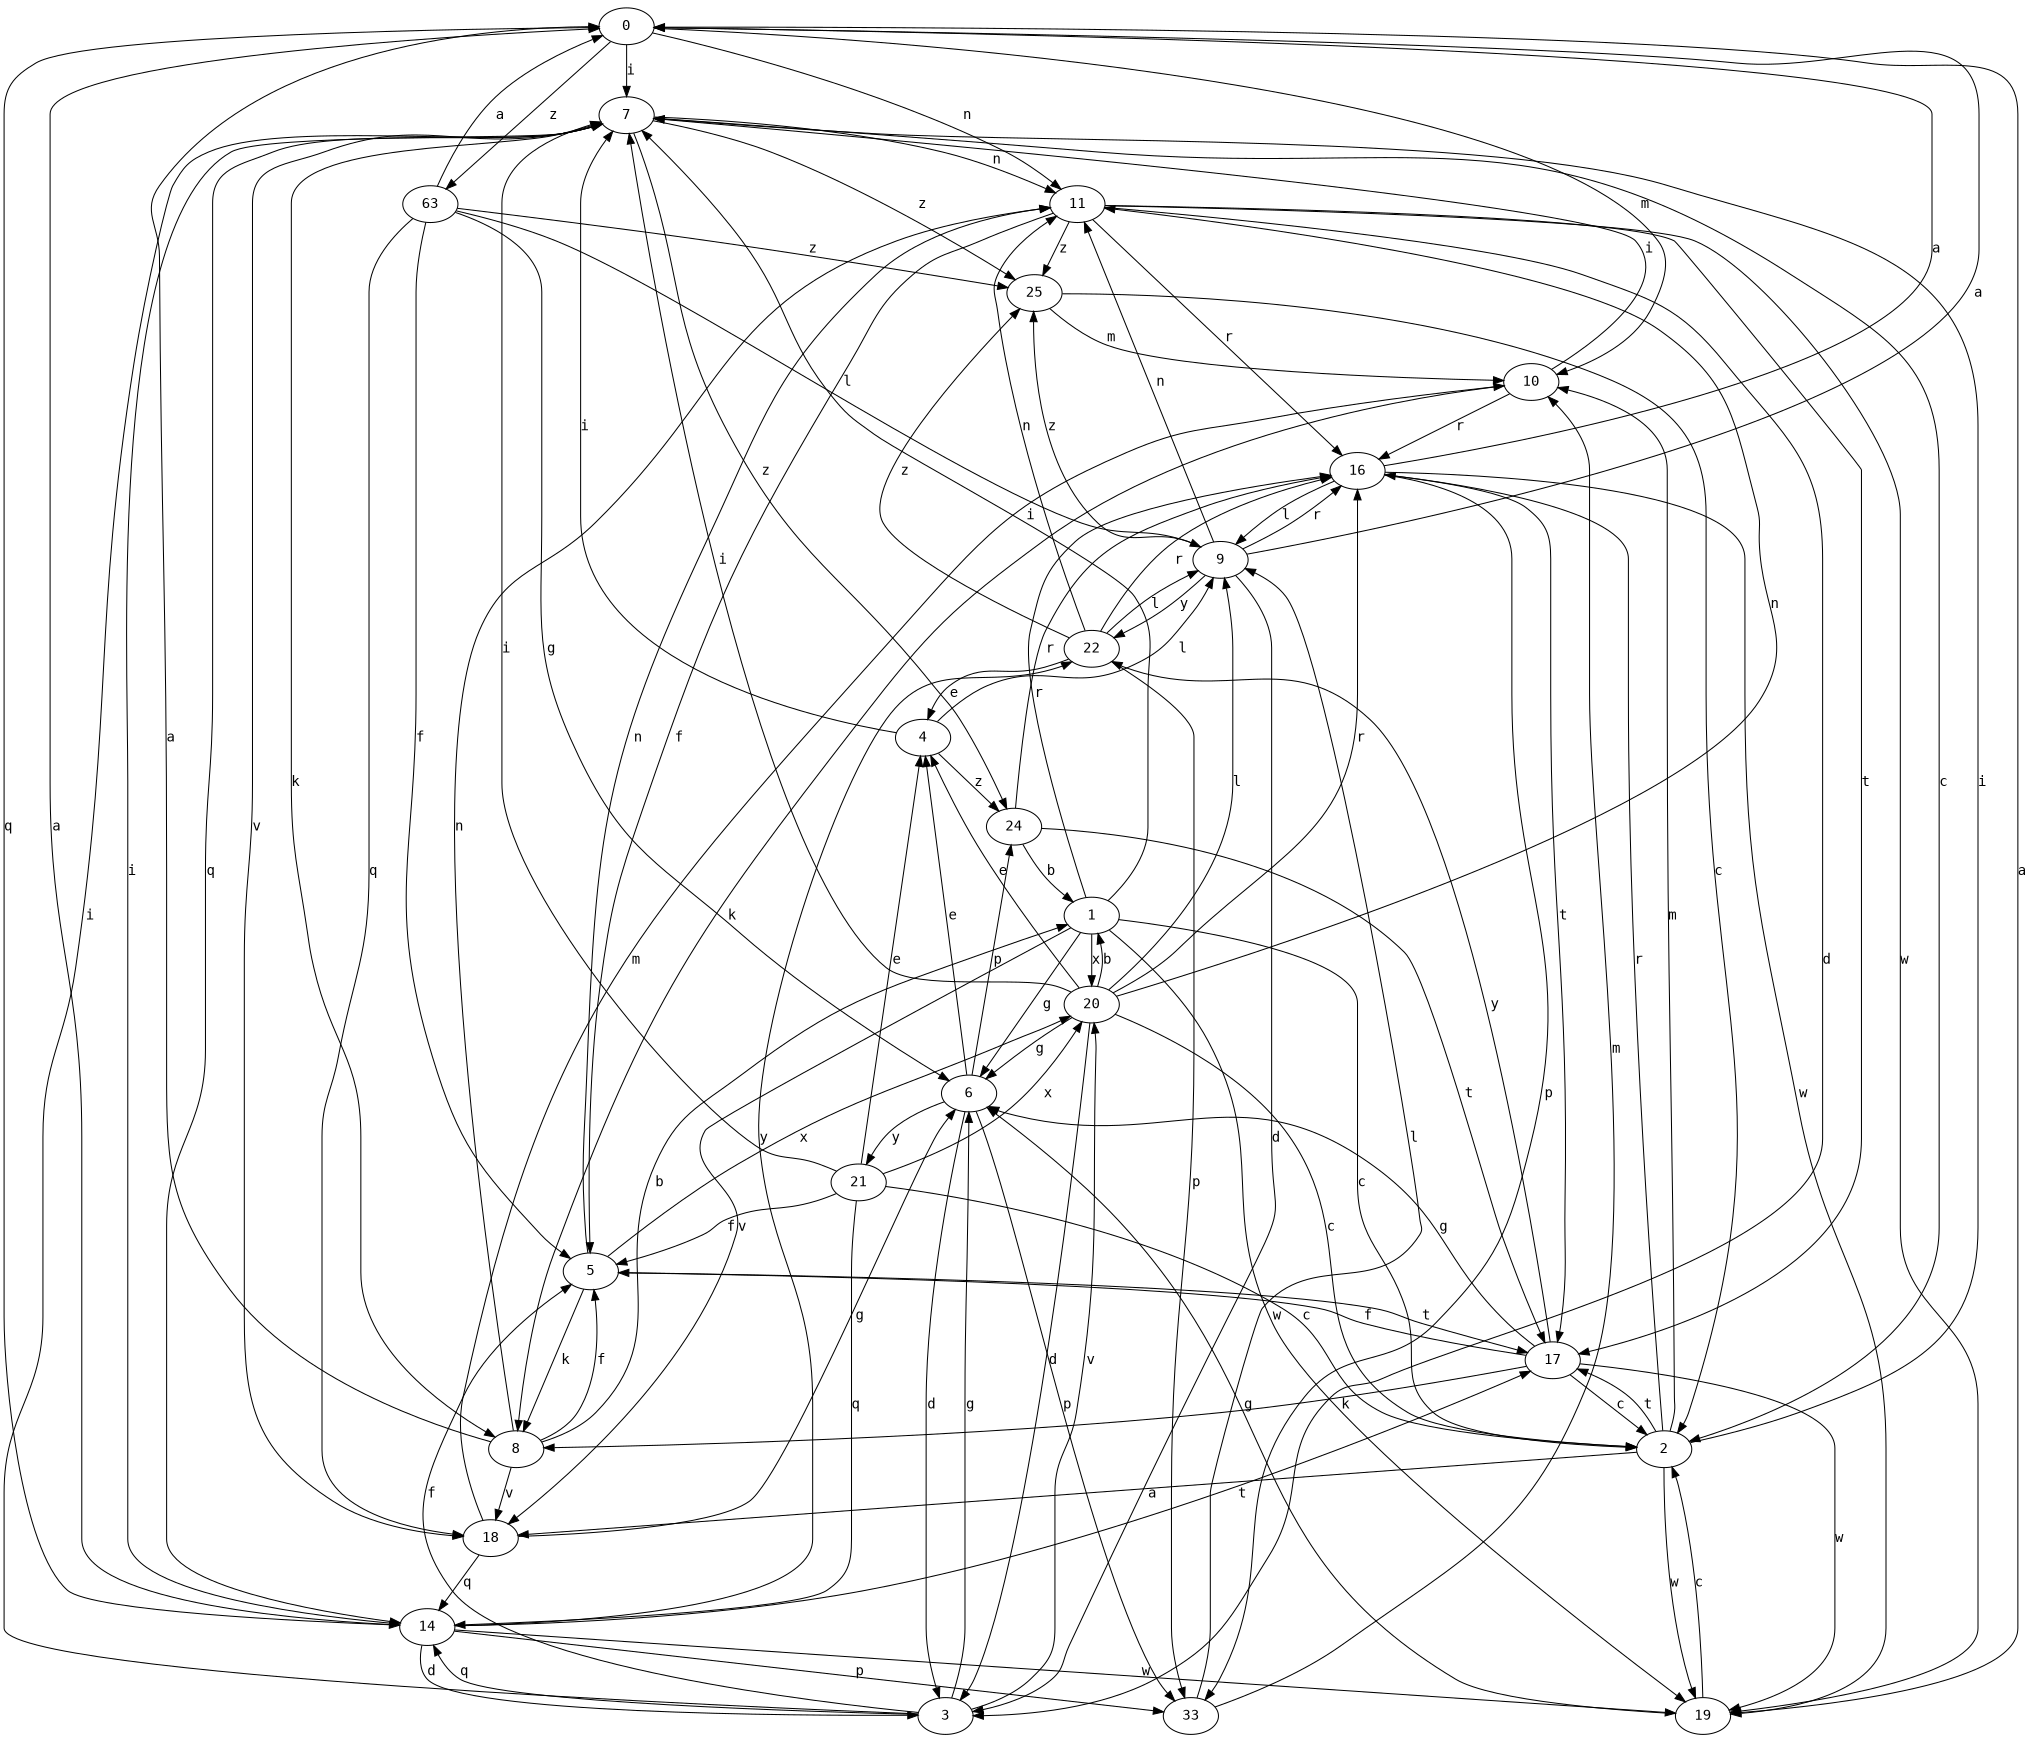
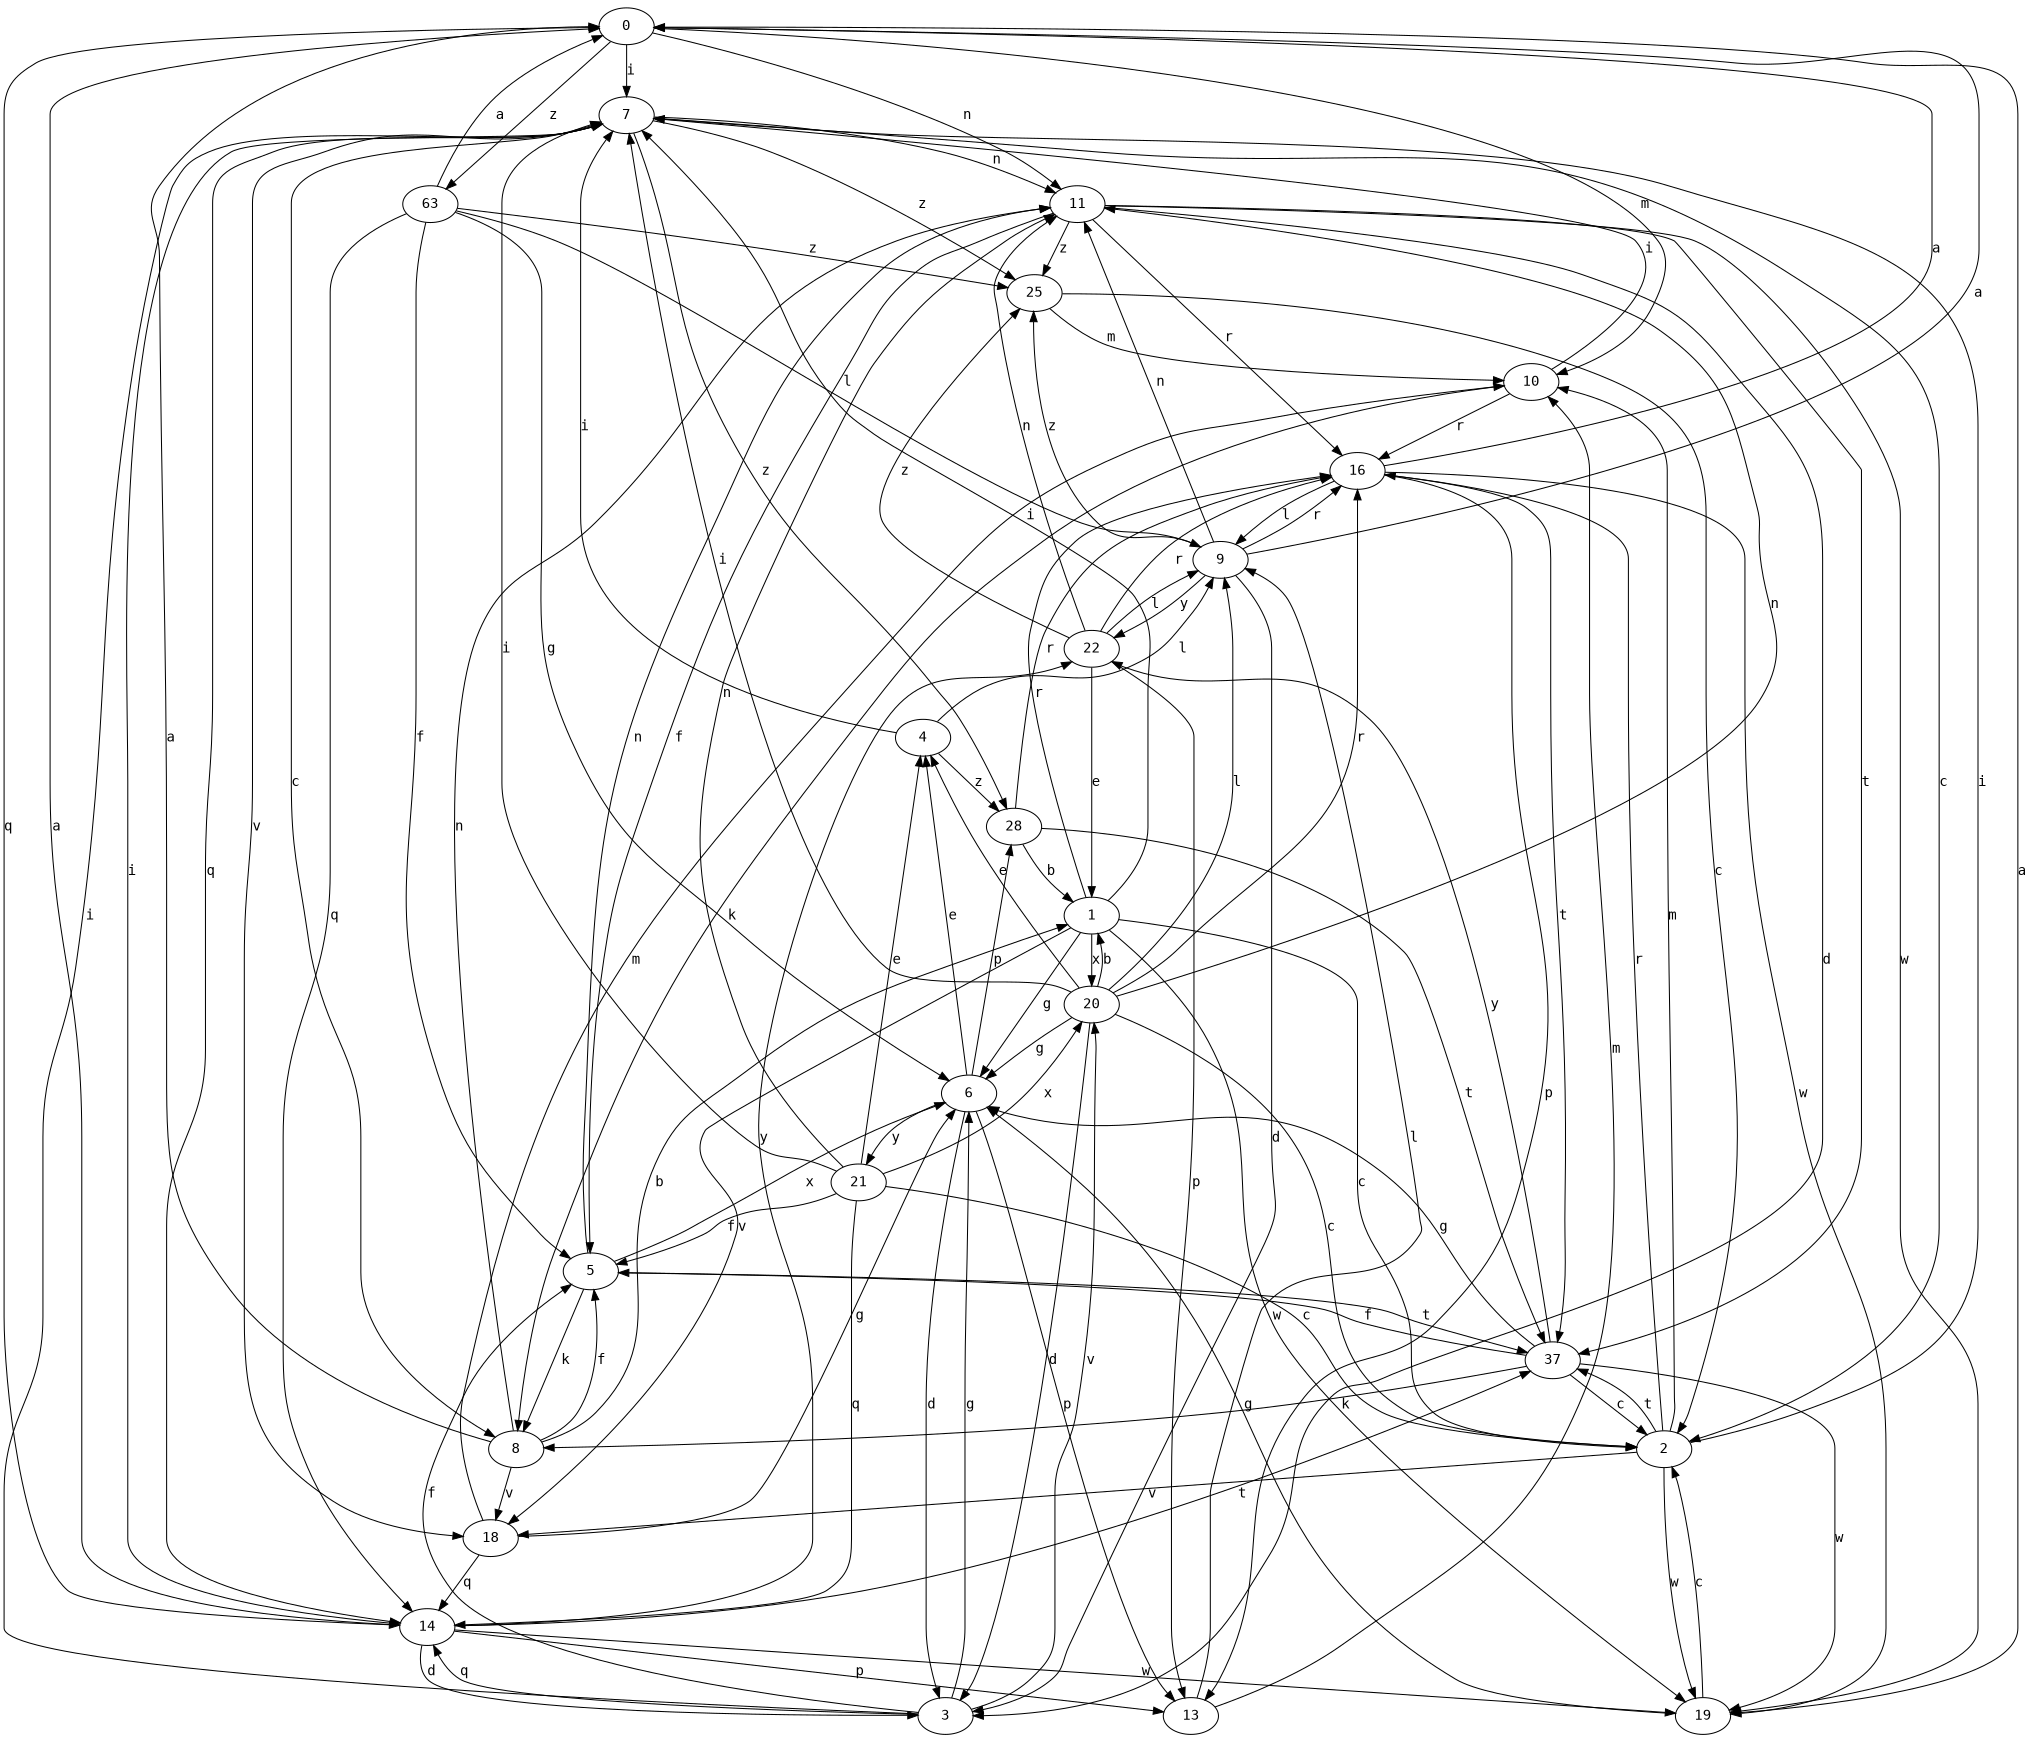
none -> (733, 657)
(993, 671) -> (1092, 777)
(296, 782) -> (296, 782)
(1014, 827) -> (1014, 827)
(367, 914) -> (328, 911)
(823, 1118) -> (774, 1182)
(1553, 1360) -> (1553, 1360)
(1153, 1494) -> (1153, 1494)
(1191, 1716) -> (1191, 1716)
